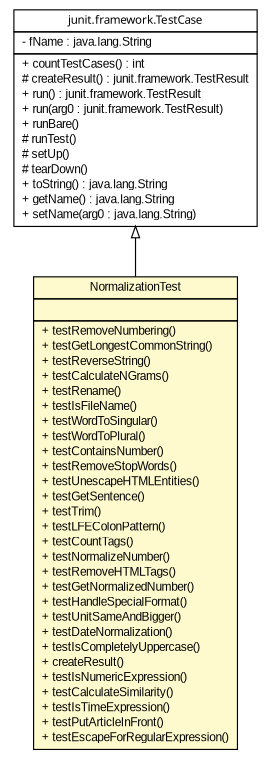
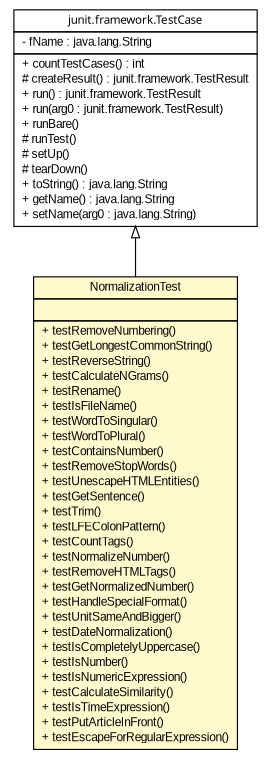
(83, 663) -> (85, 663)
